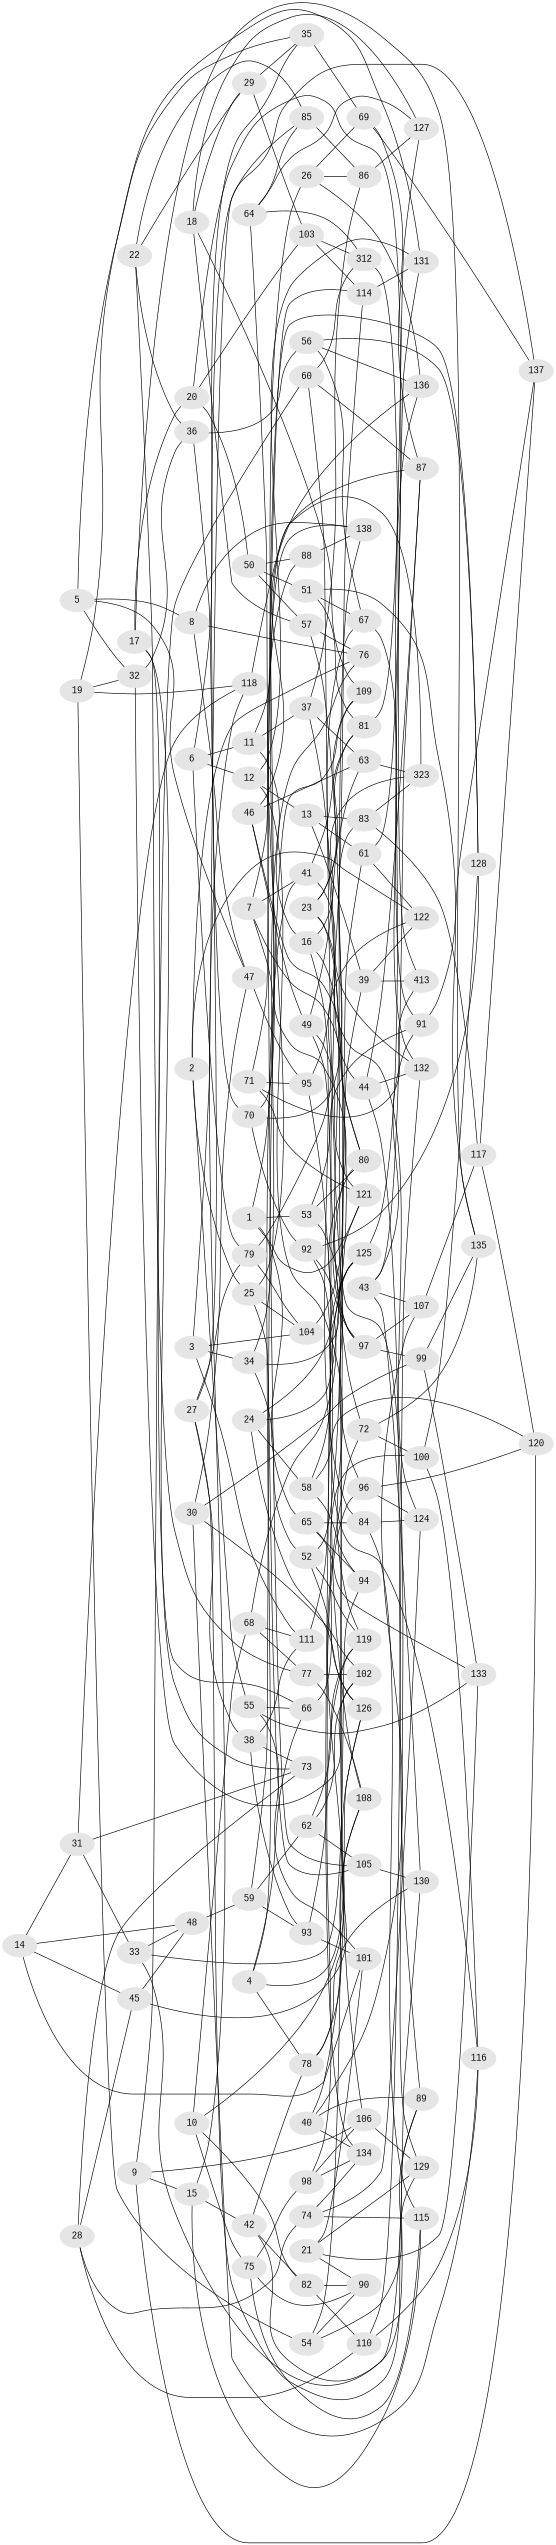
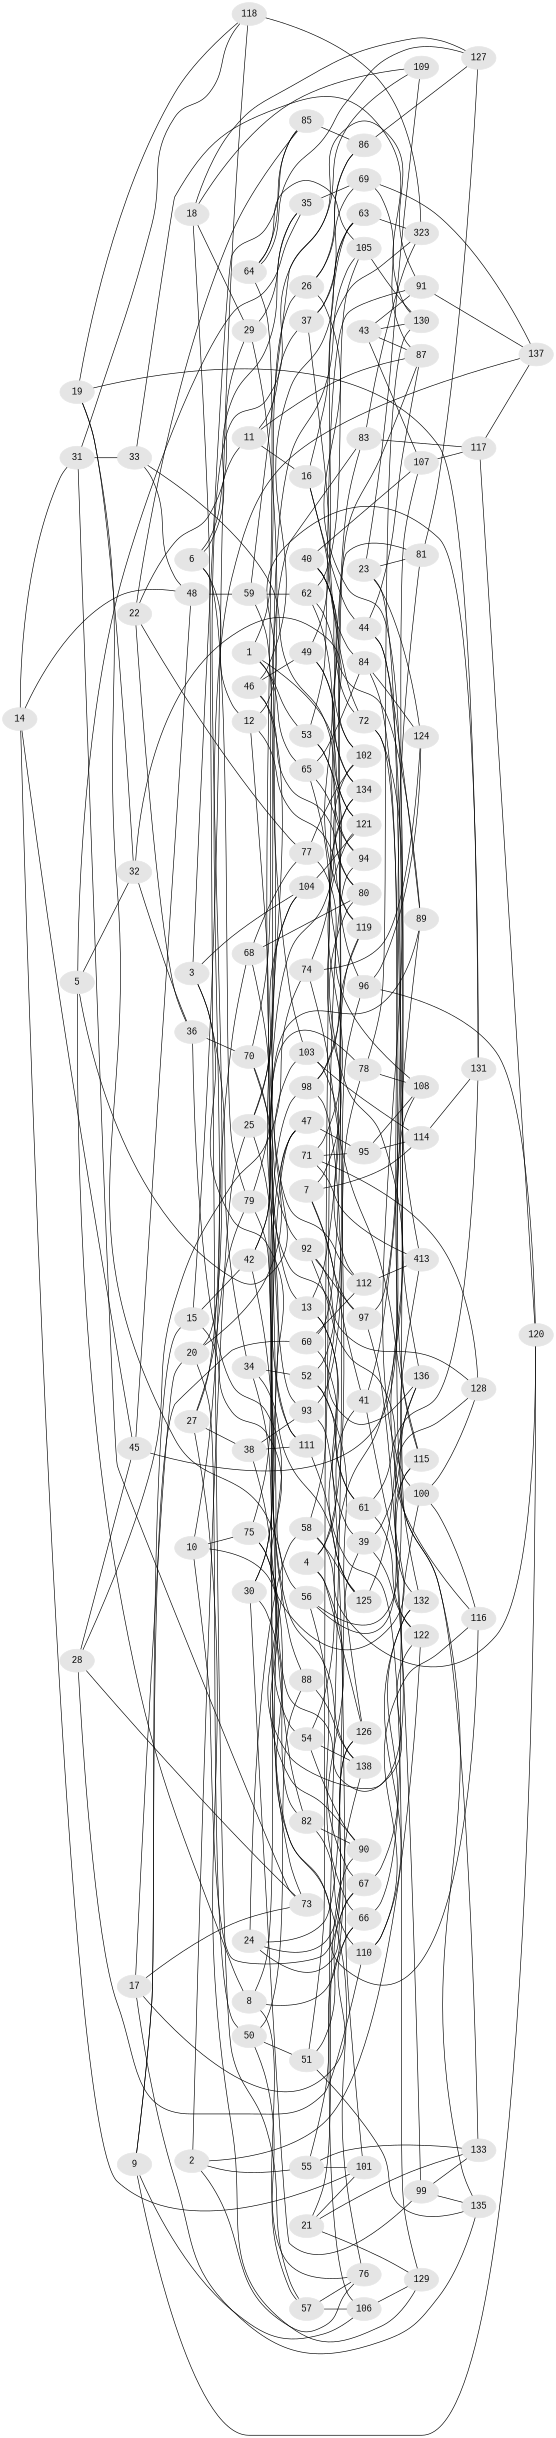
(364, 259) -> (364, 1284)
(337, 1127) -> (399, 913)
